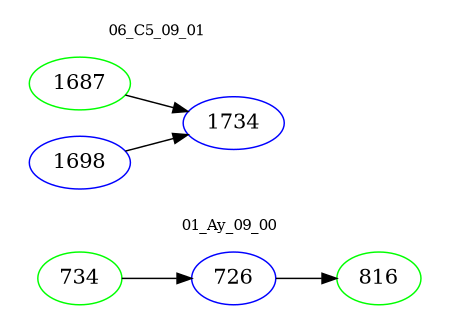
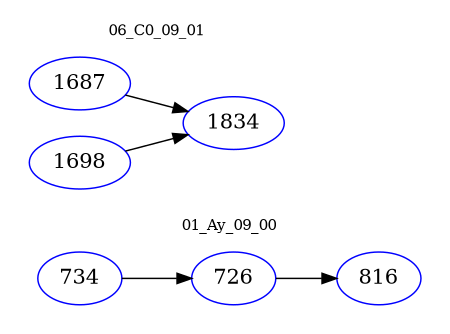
(157, 32) -> (157, 32)
(80, 84) -> (80, 84)
(234, 123) -> (234, 123)
(80, 278) -> (80, 278)
(379, 278) -> (379, 278)
